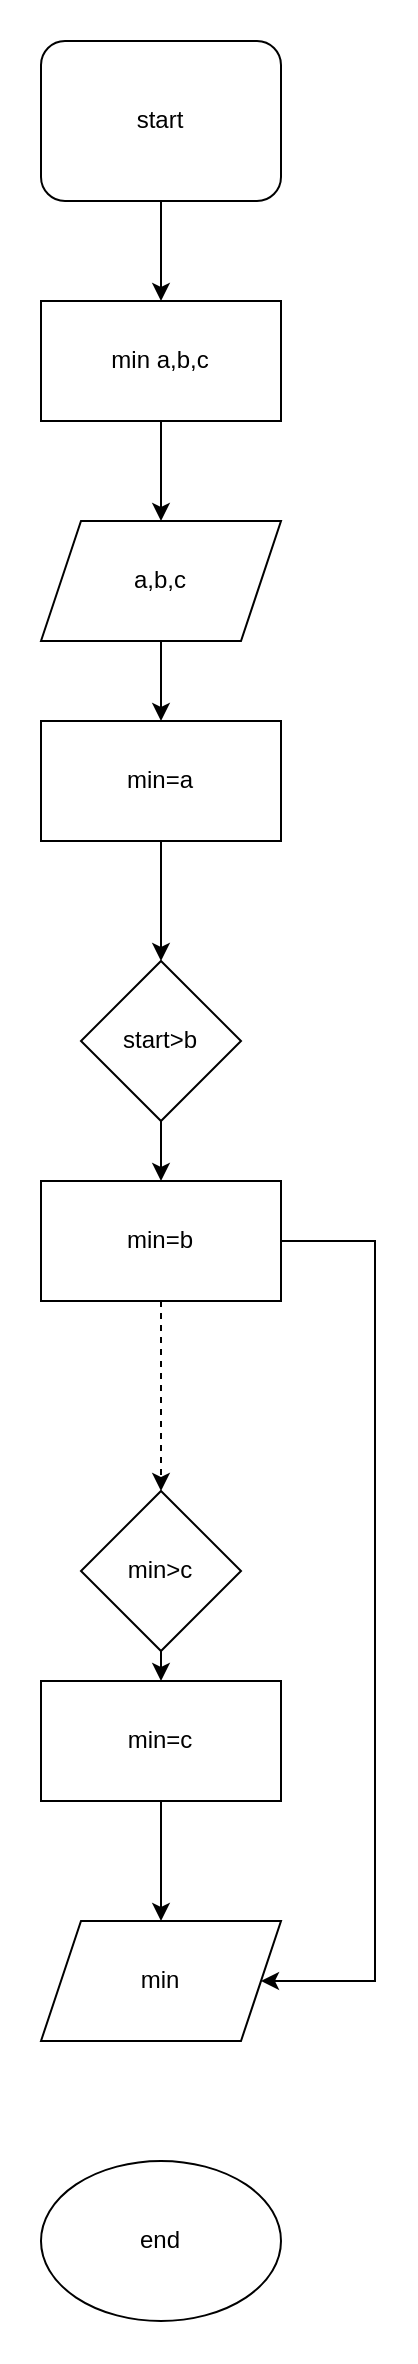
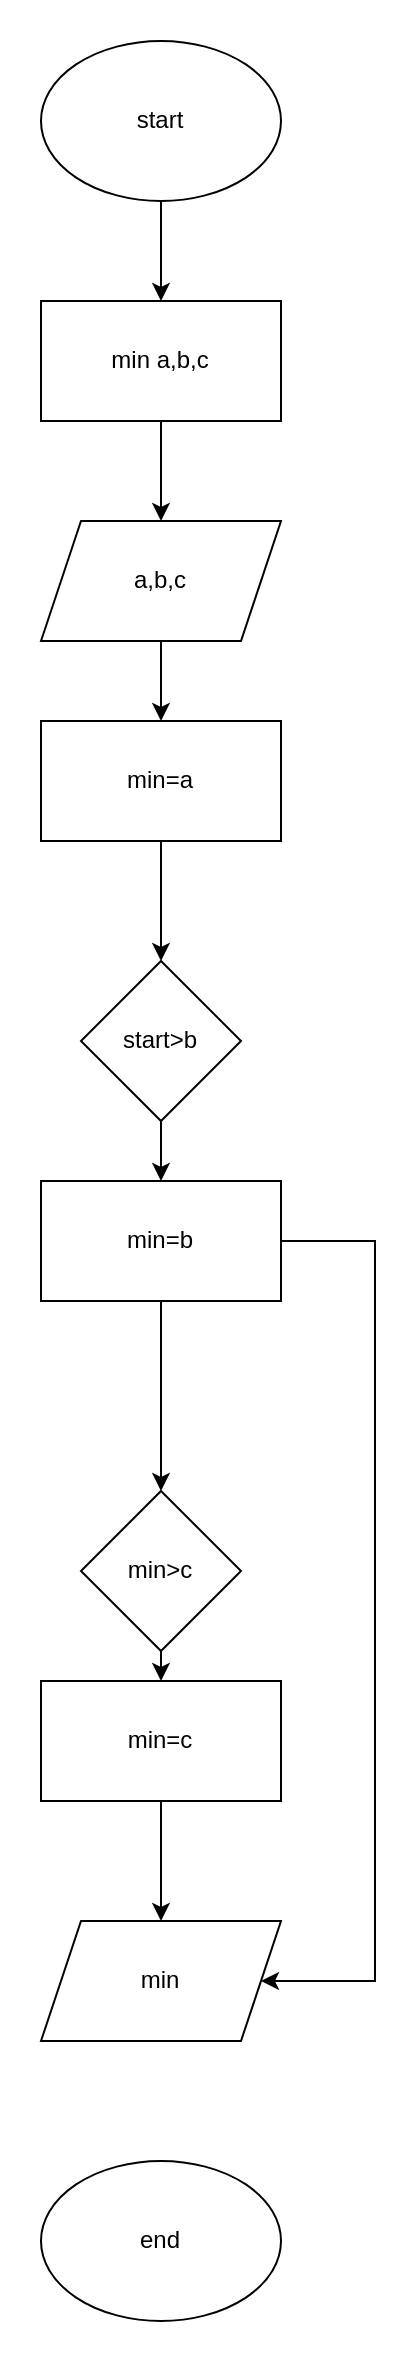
(161, 121) -> (161, 121)
(161, 1391) -> (161, 1391)
